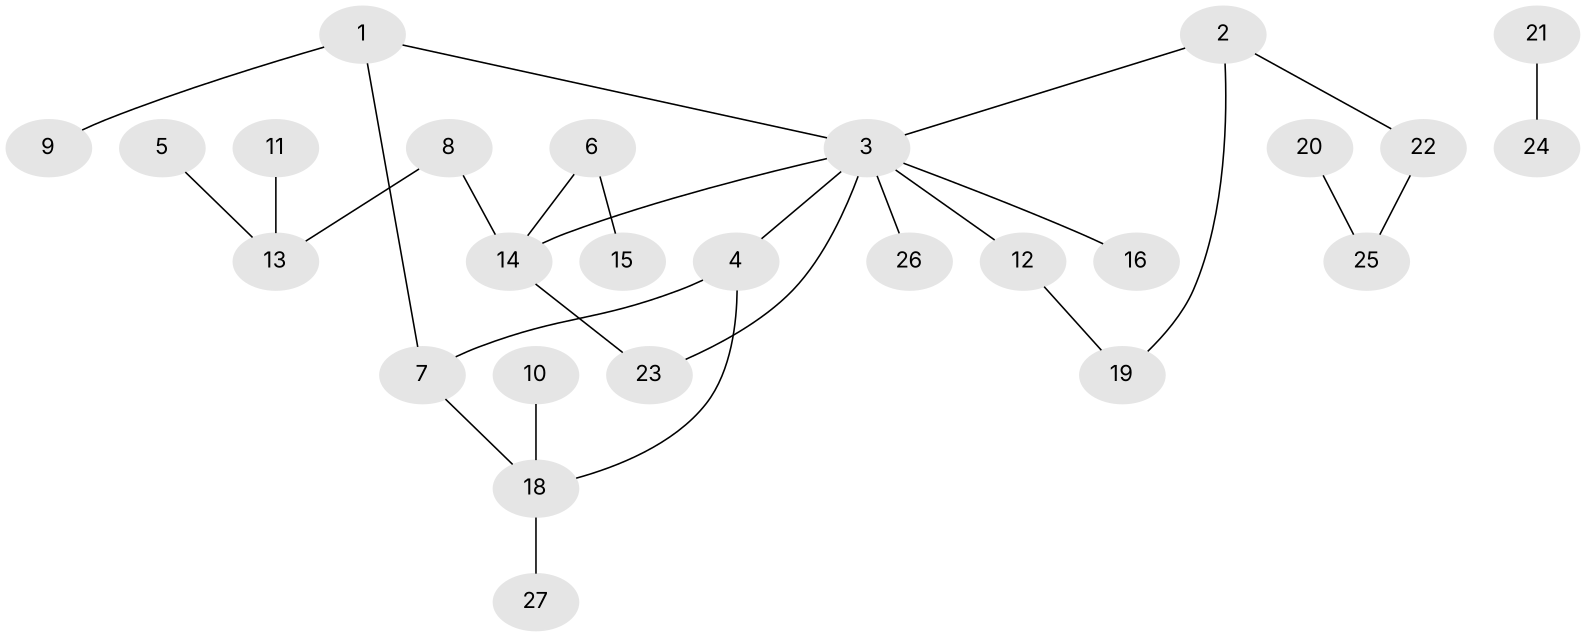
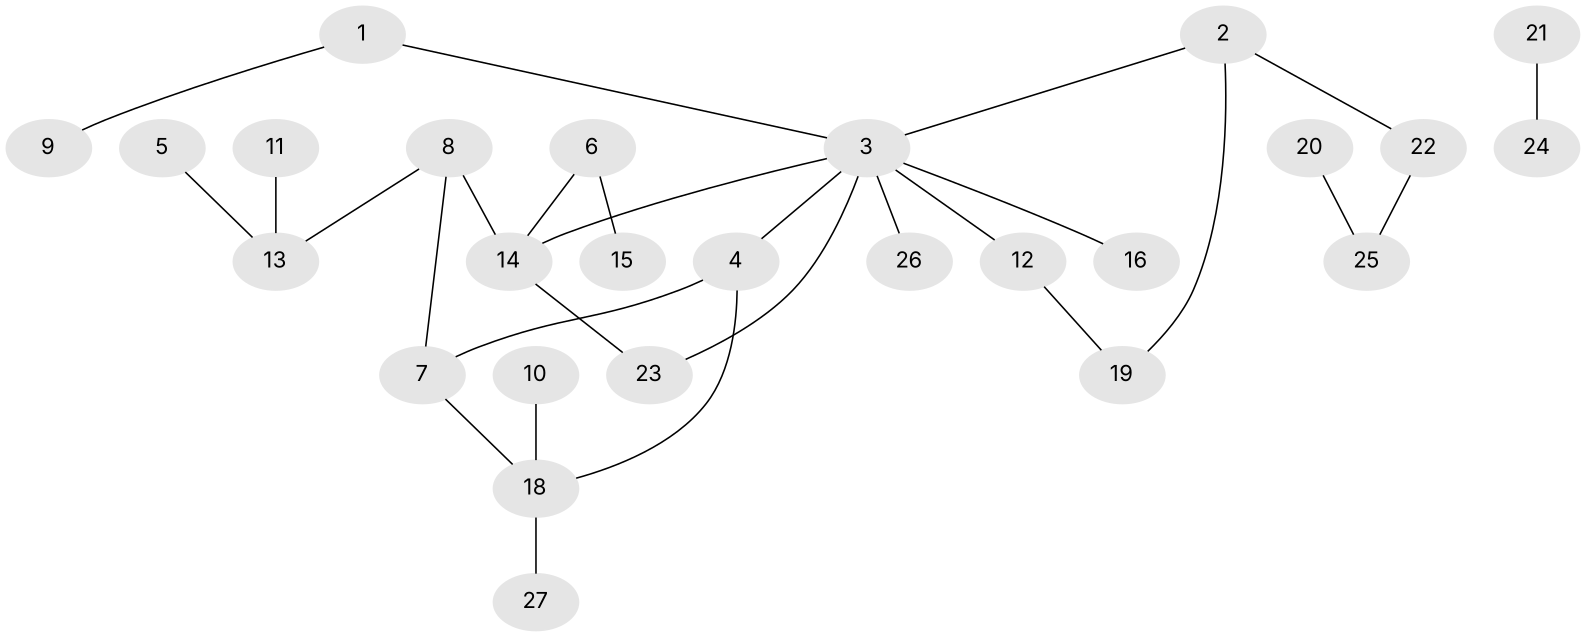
(393, 205) -> (436, 262)
